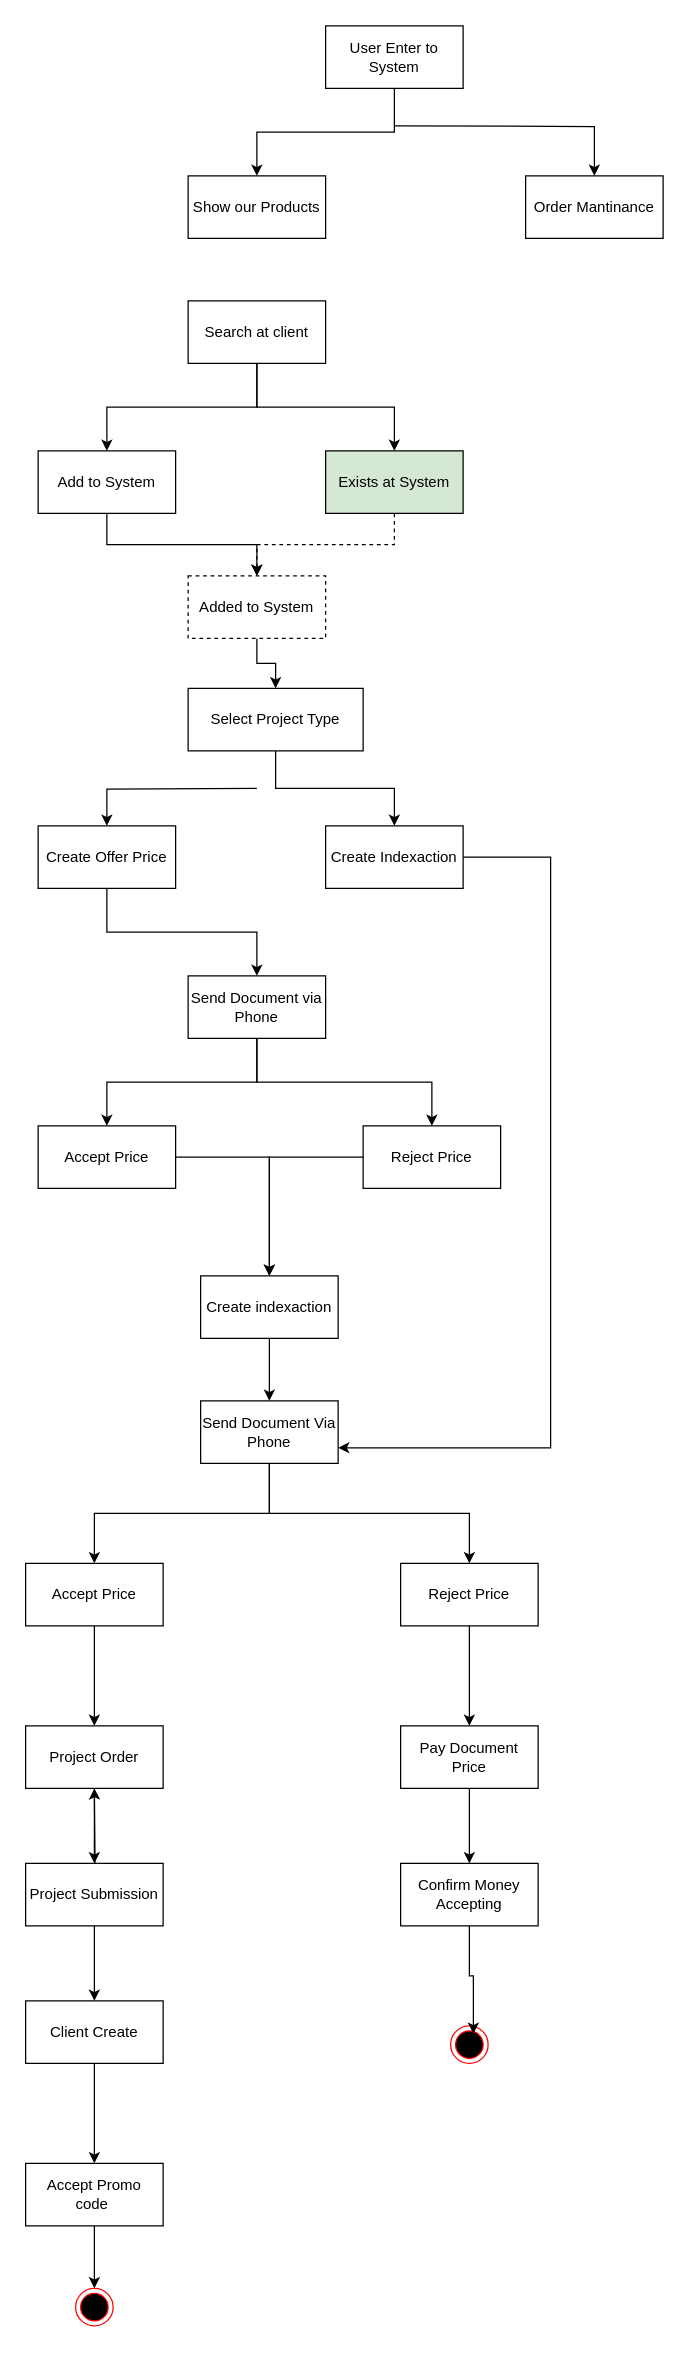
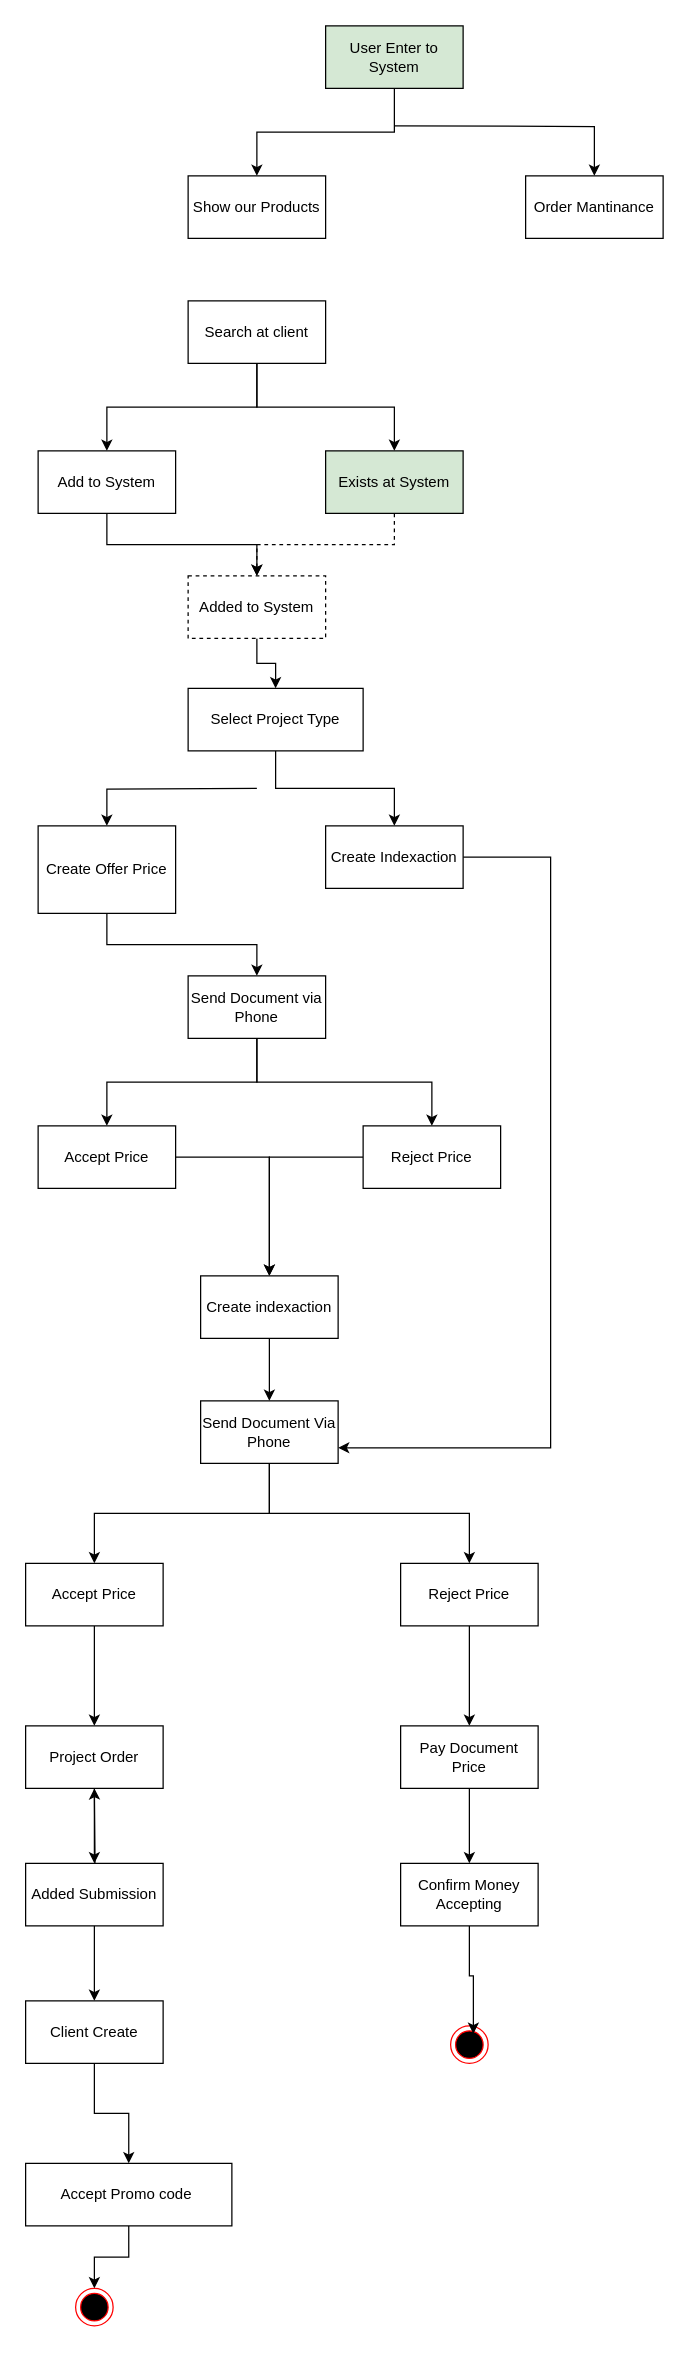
(394, 57) -> (394, 57)
(107, 857) -> (107, 869)
(94, 1894) -> (94, 1894)
(94, 2194) -> (129, 2194)
